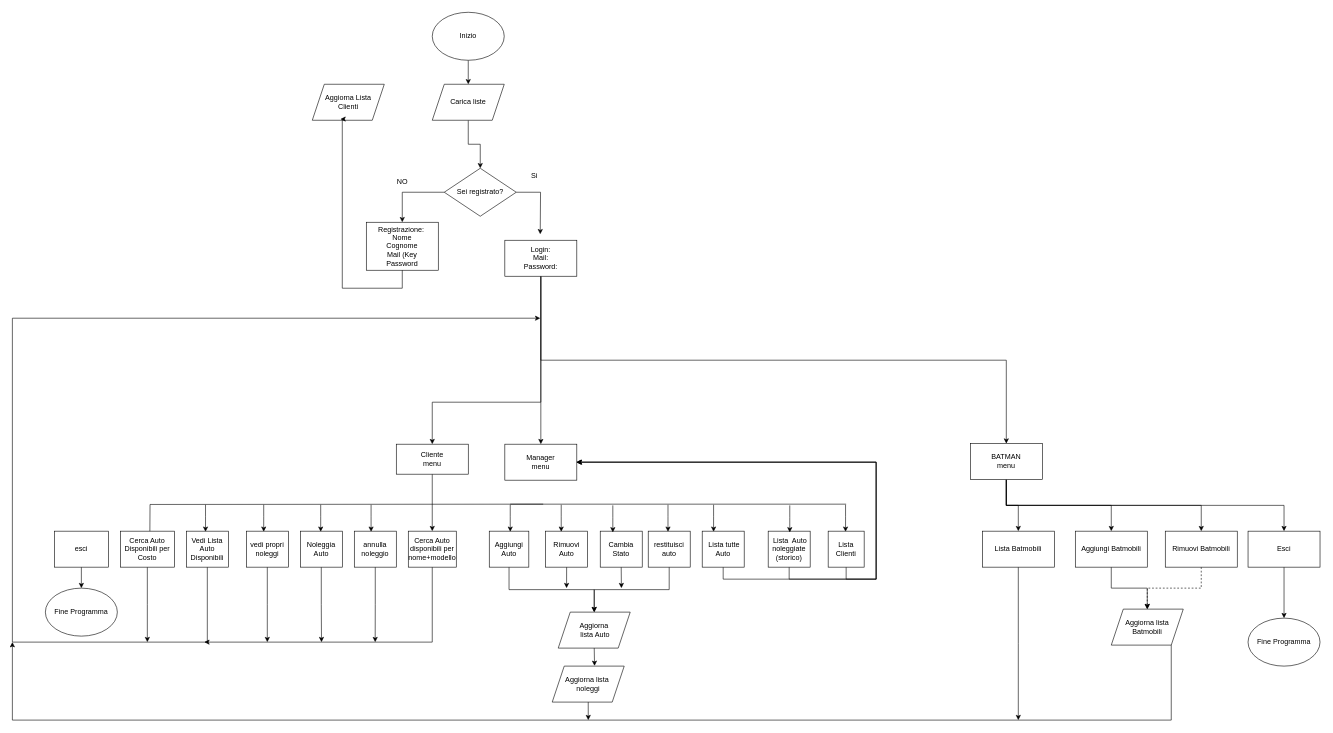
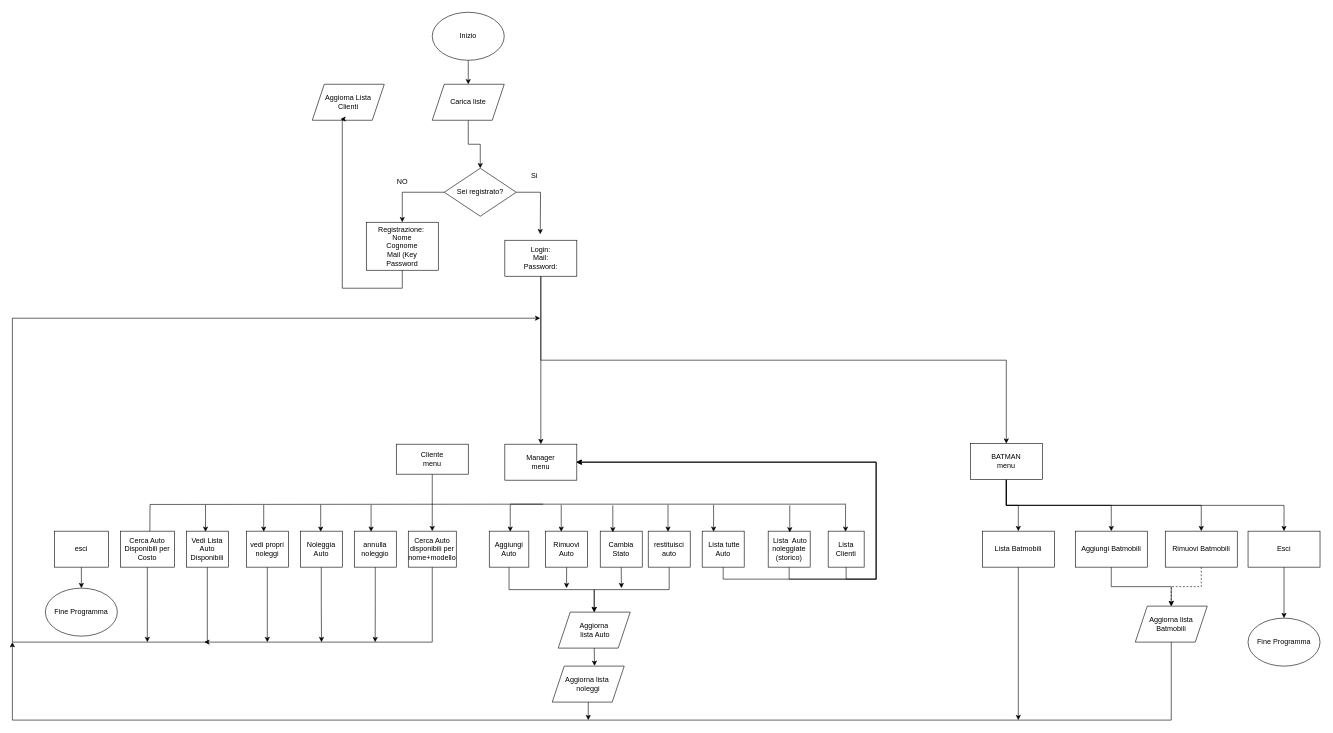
(432, 402) -> none
(1148, 627) -> (1172, 624)
